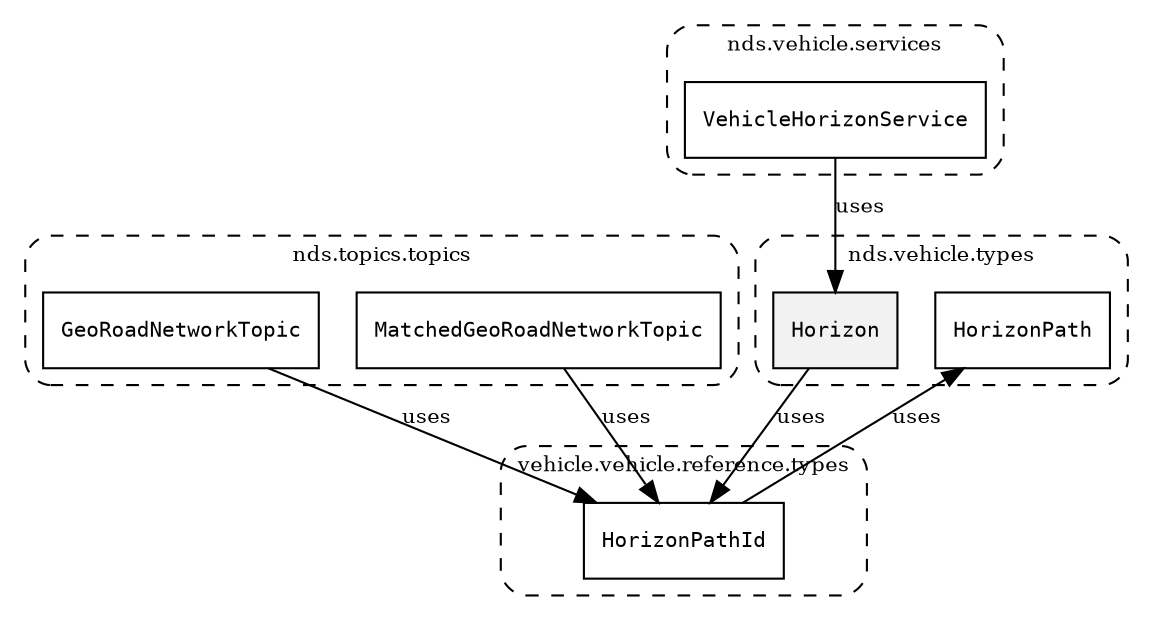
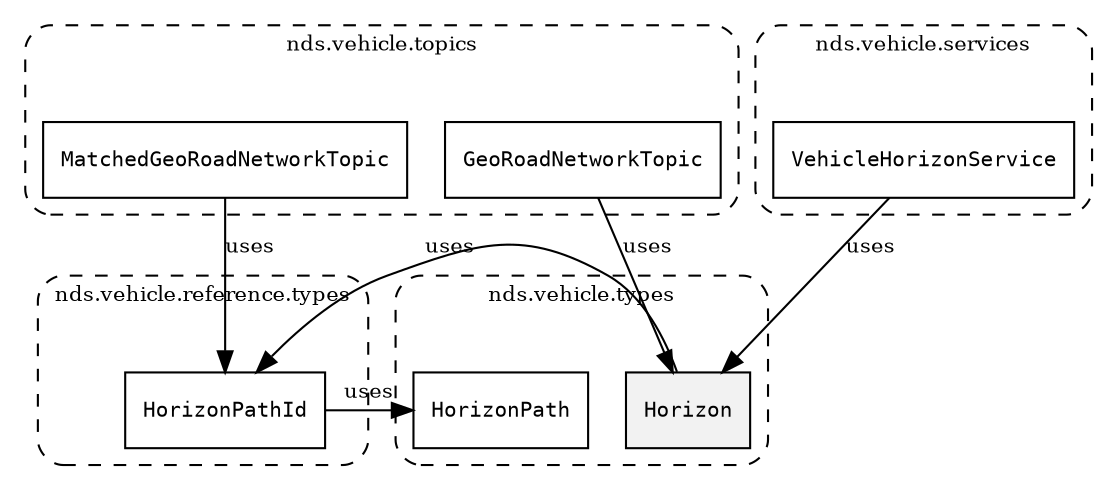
(382, 256) -> (382, 45)
(423, 432) -> (625, 260)
(684, 466) -> (203, 296)
